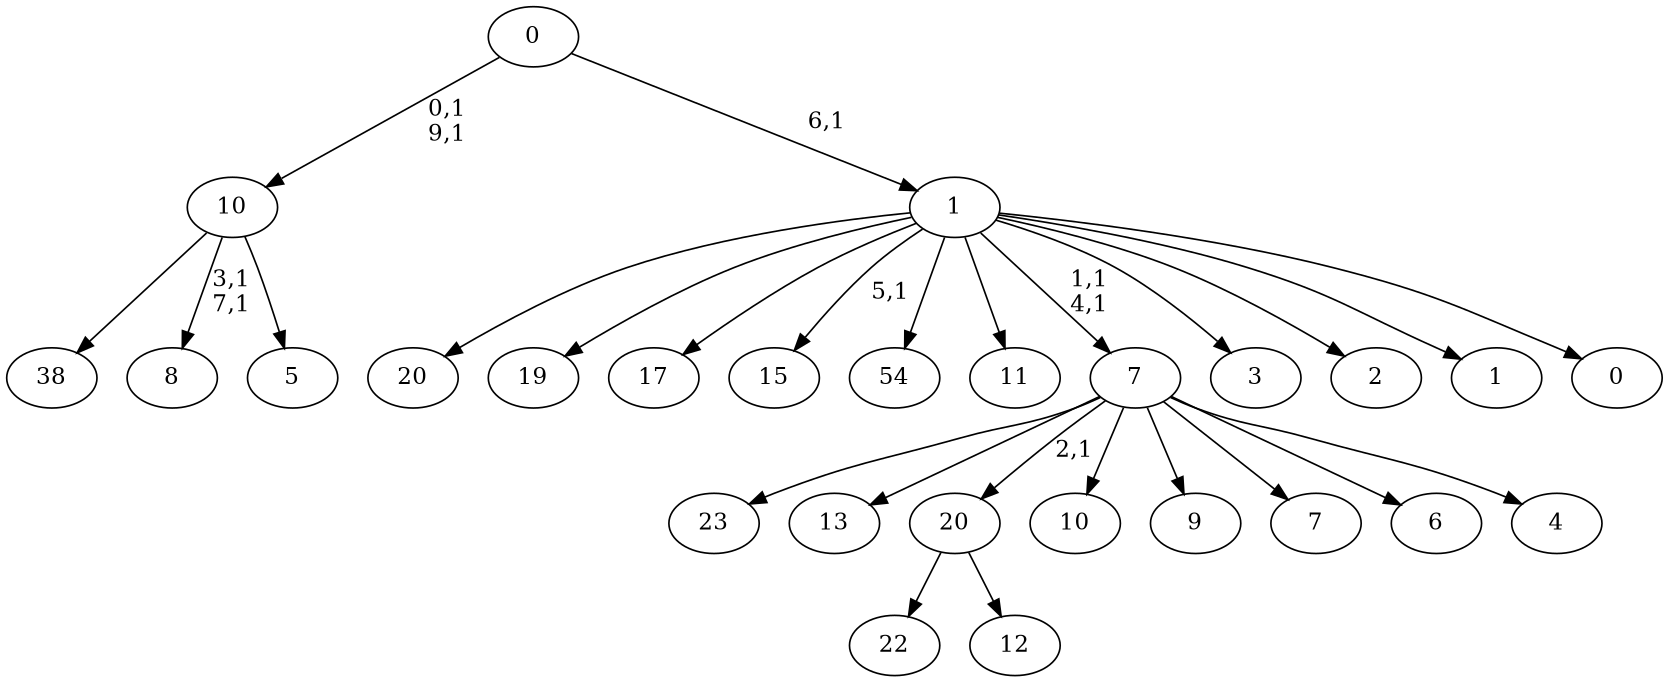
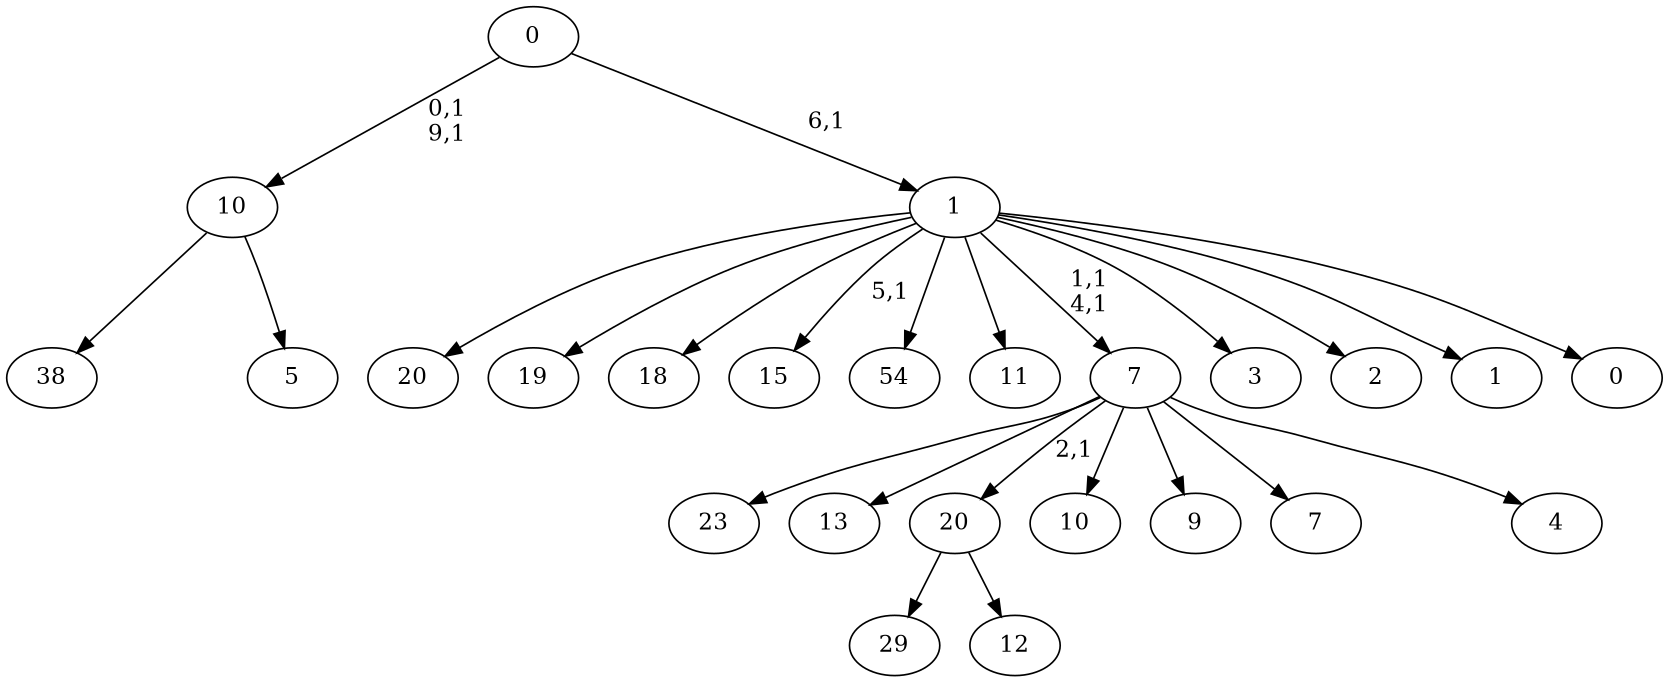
(172, 378) -> none
(654, 378) -> (654, 378)
(1436, 523) -> none
(895, 645) -> (895, 645)
